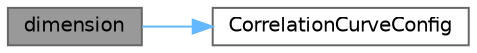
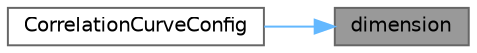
(167, 27) -> (289, 27)
